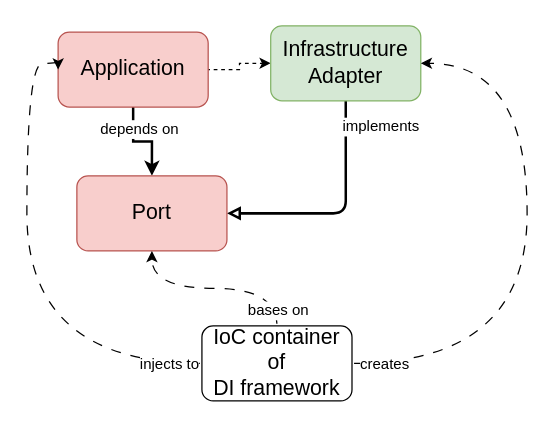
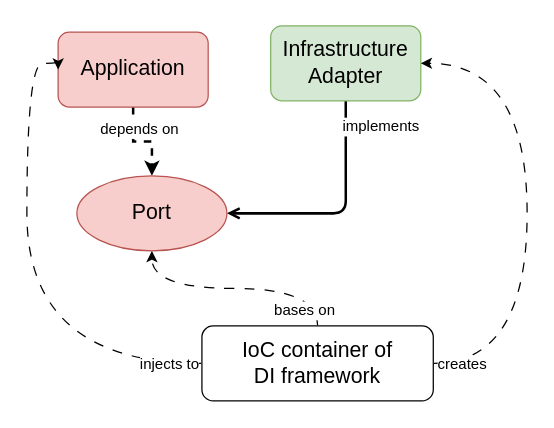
(238, 69) -> none
(152, 144) -> (152, 144)
(152, 213) -> (152, 213)
(241, 213) -> (237, 213)
(277, 363) -> (317, 363)
